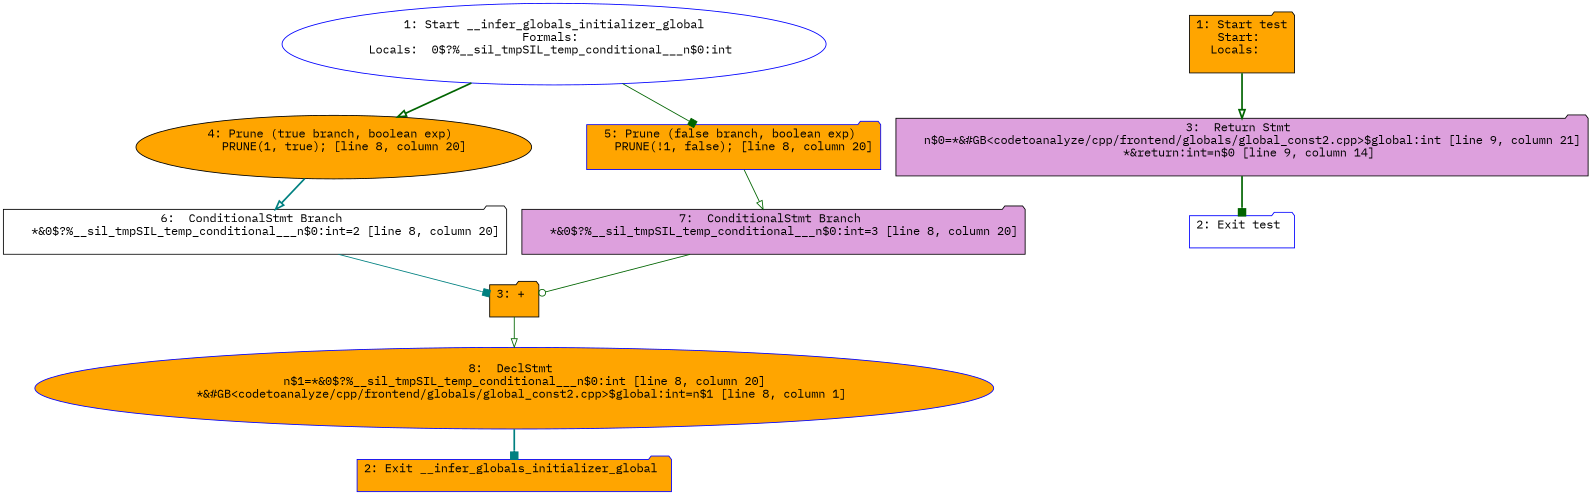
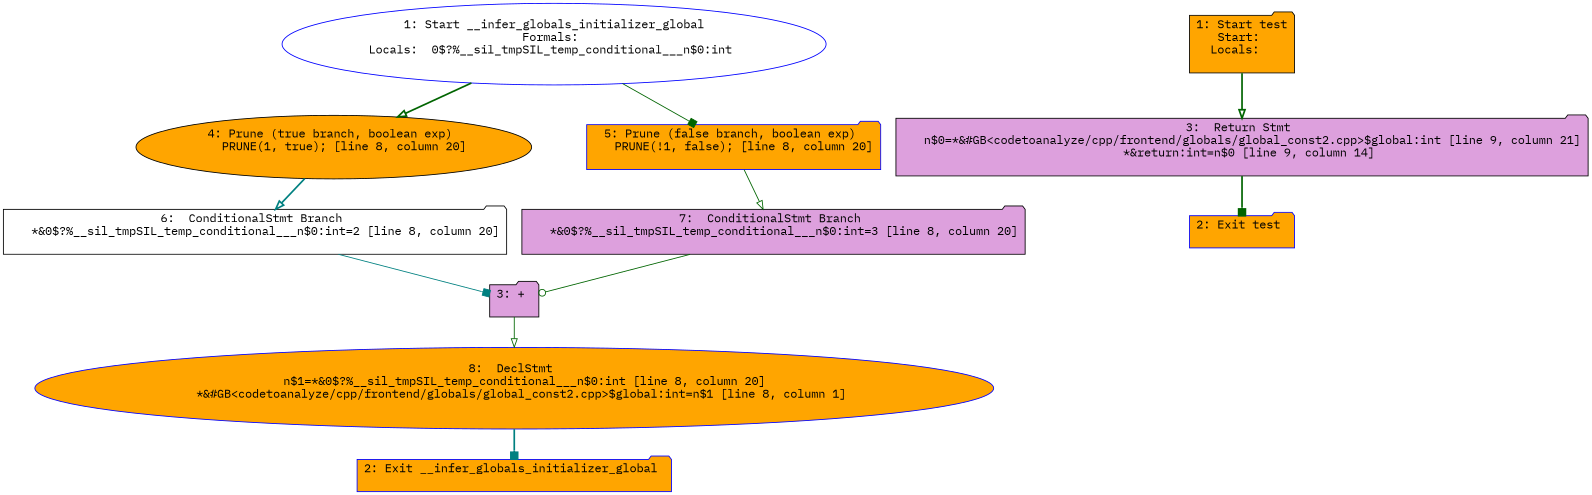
(1242, 232) -> (1242, 232)
(514, 301) -> (514, 301)
